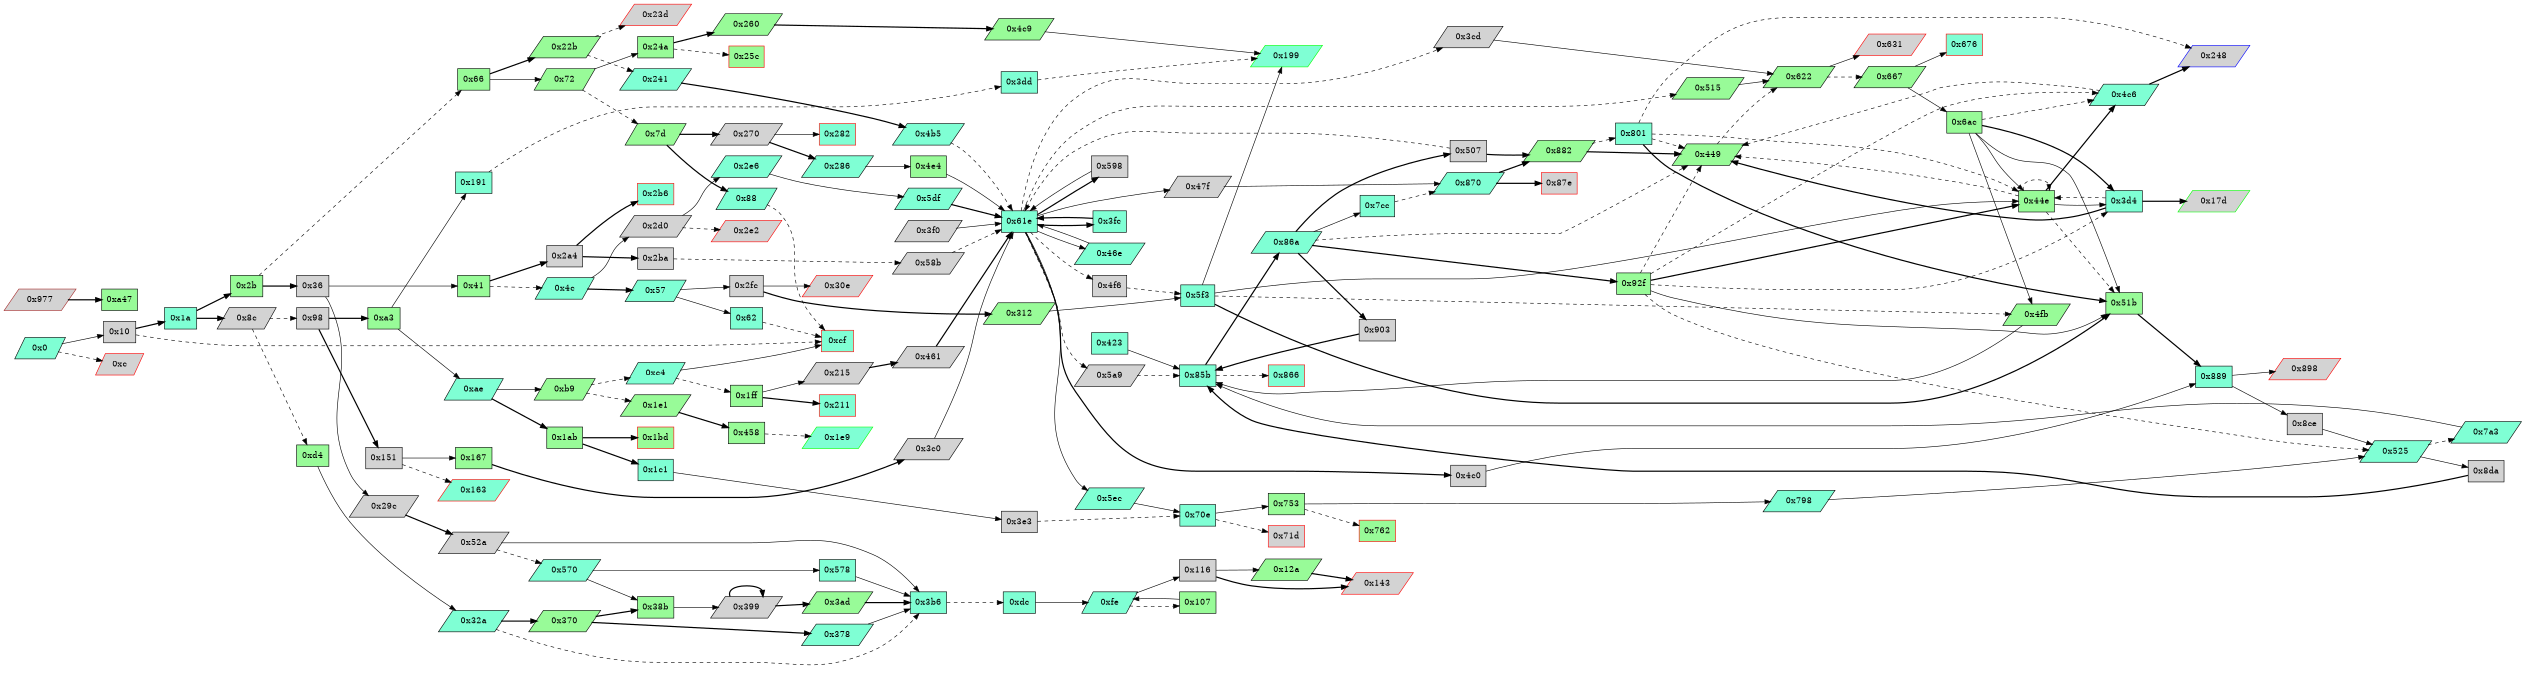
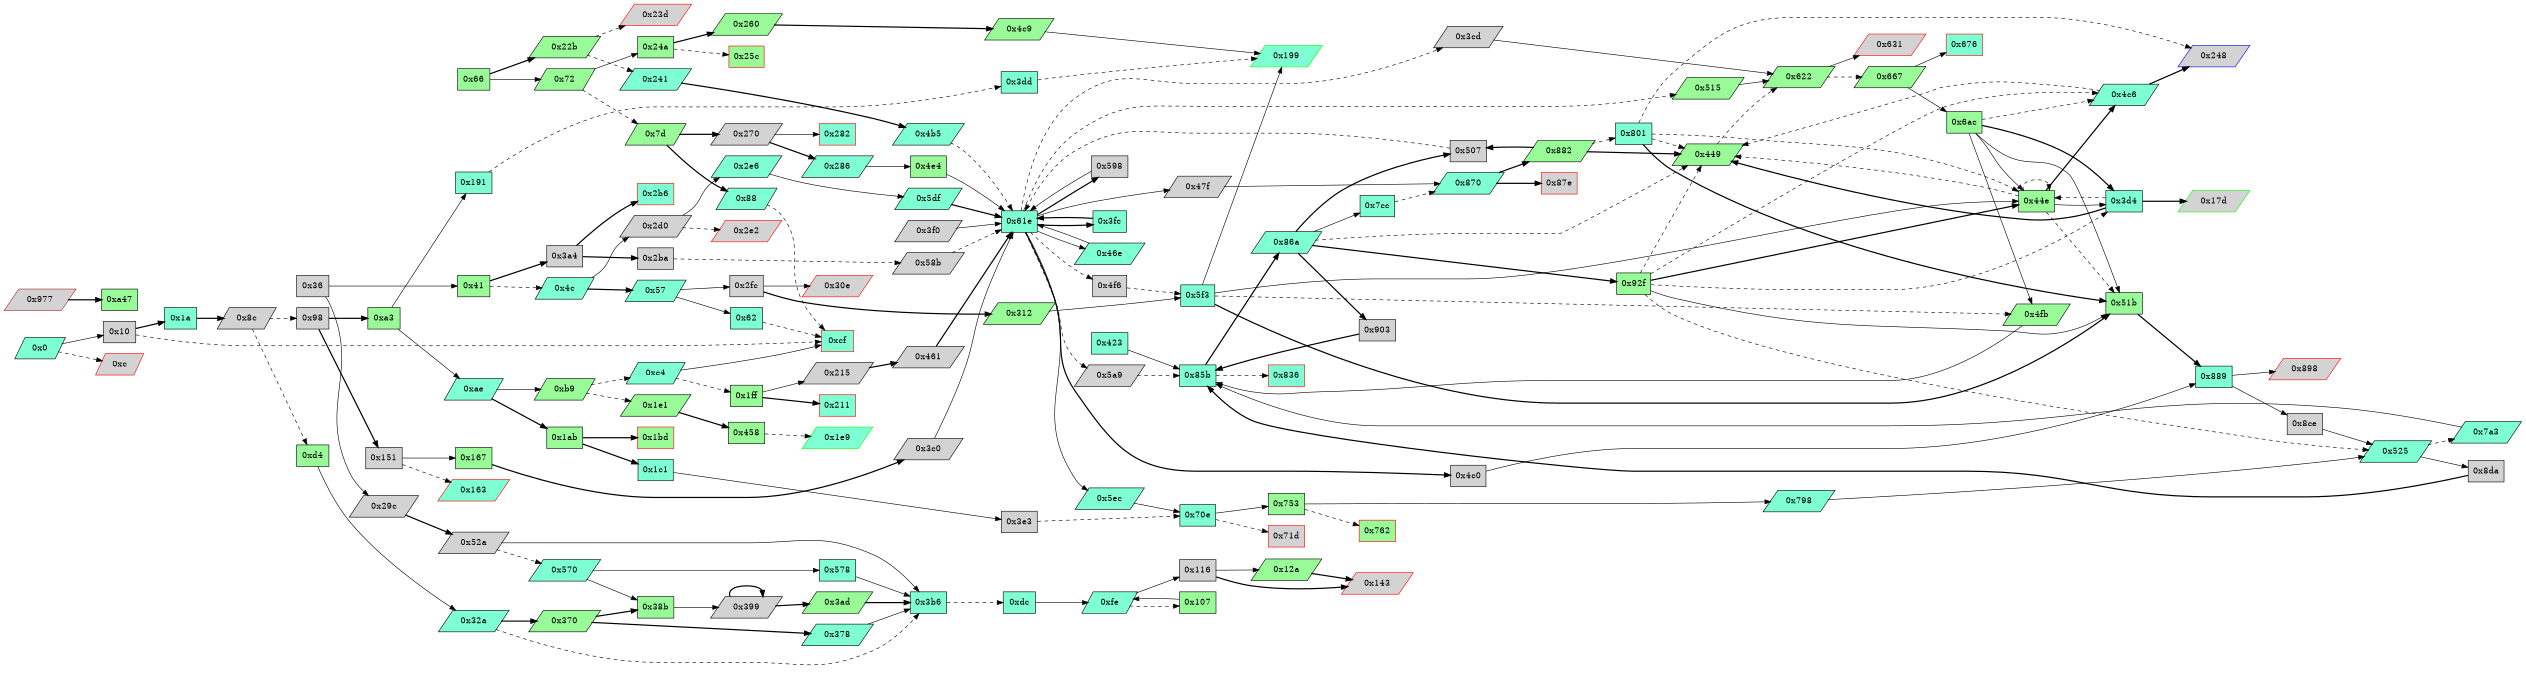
(1505, 155) -> (1513, 147)
(565, 256) -> (565, 256)
(247, 286) -> none
(1286, 376) -> (1286, 376)
